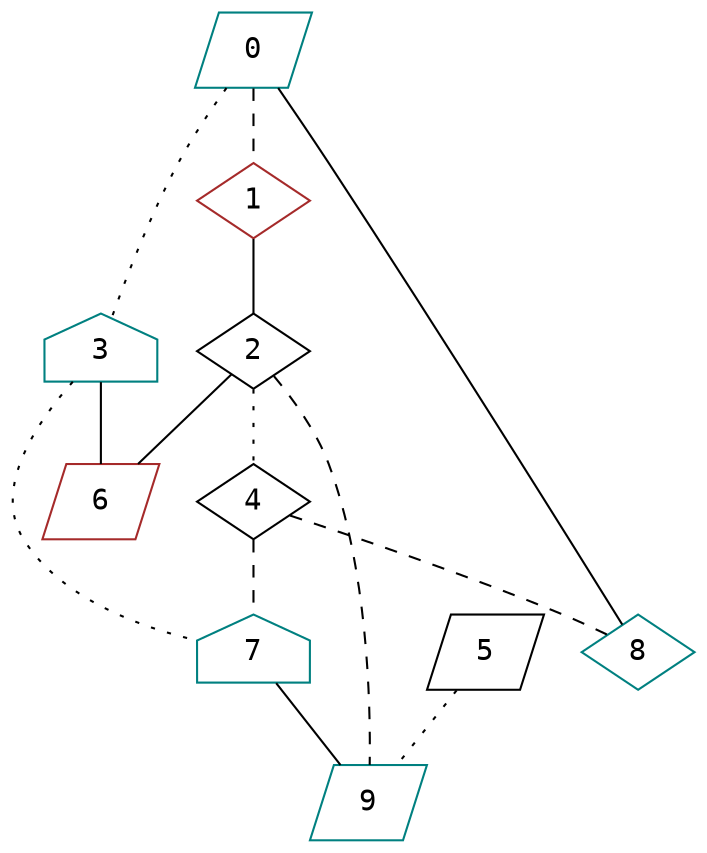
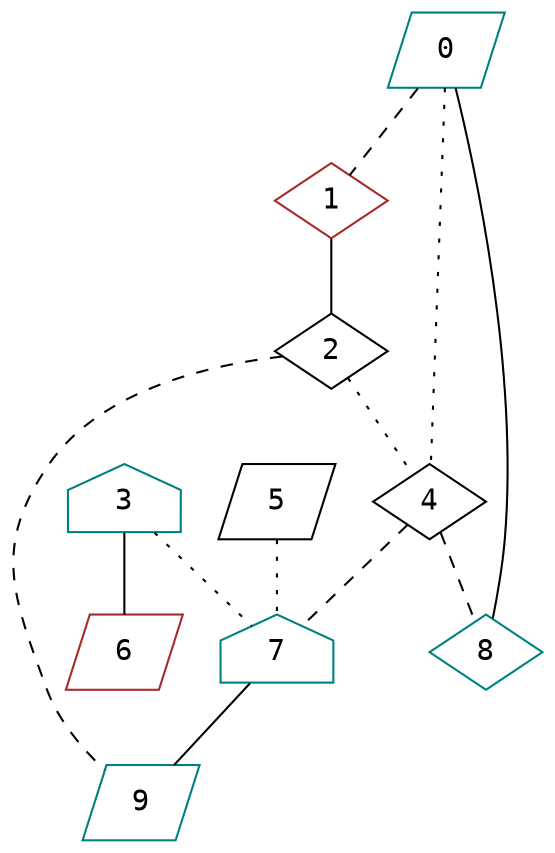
(160, 199) -> (438, 276)
(185, 419) -> none
(427, 728) -> (277, 577)
